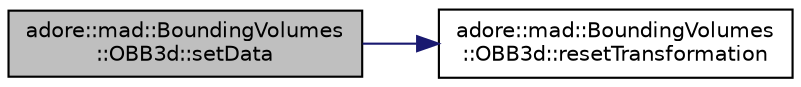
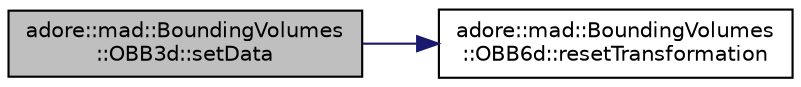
(616, 44) -> (616, 44)
